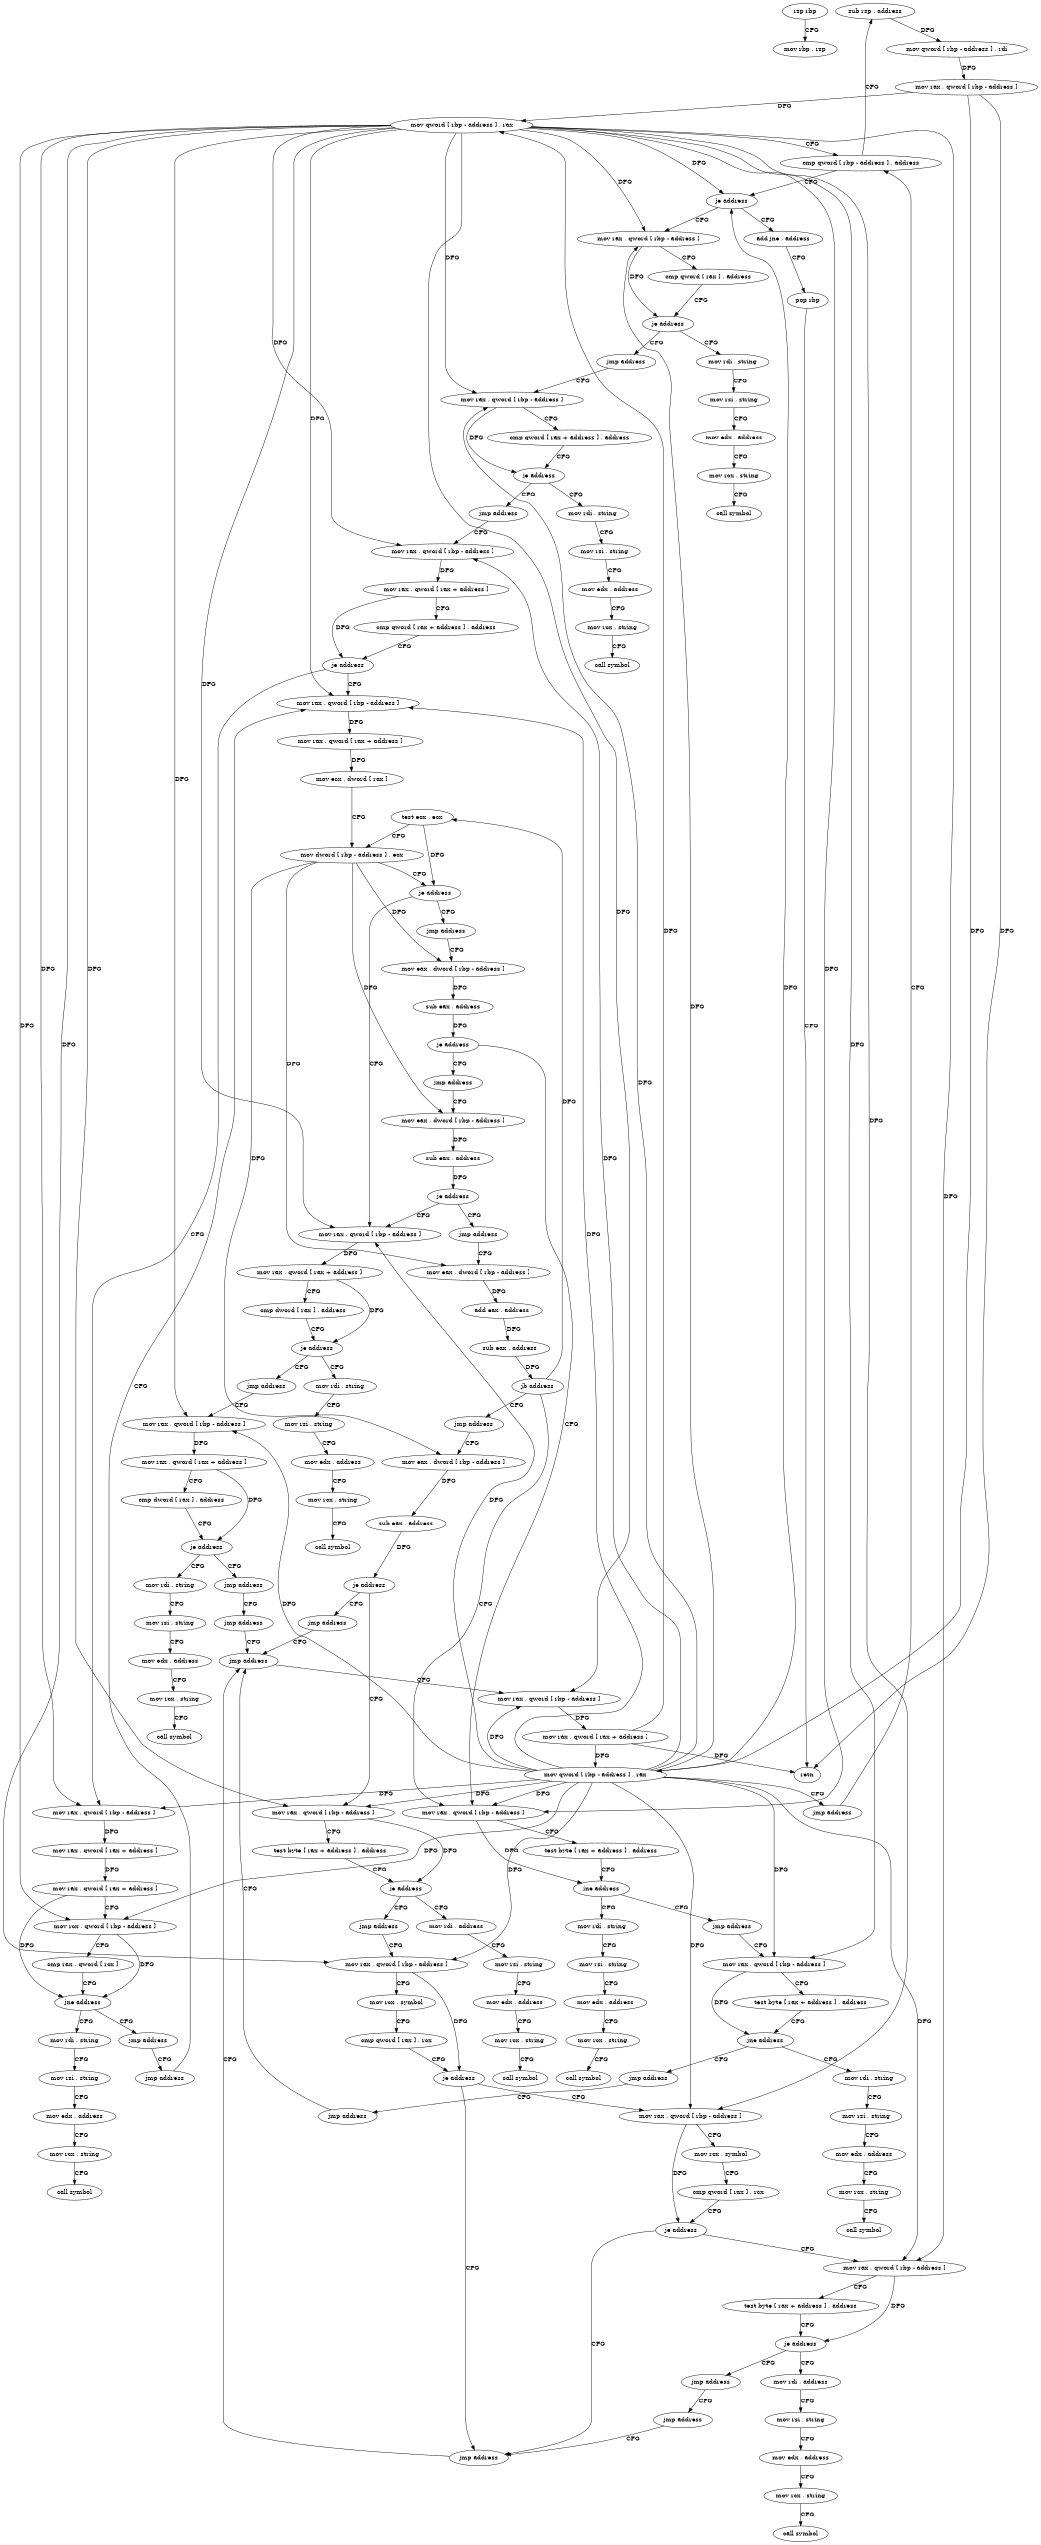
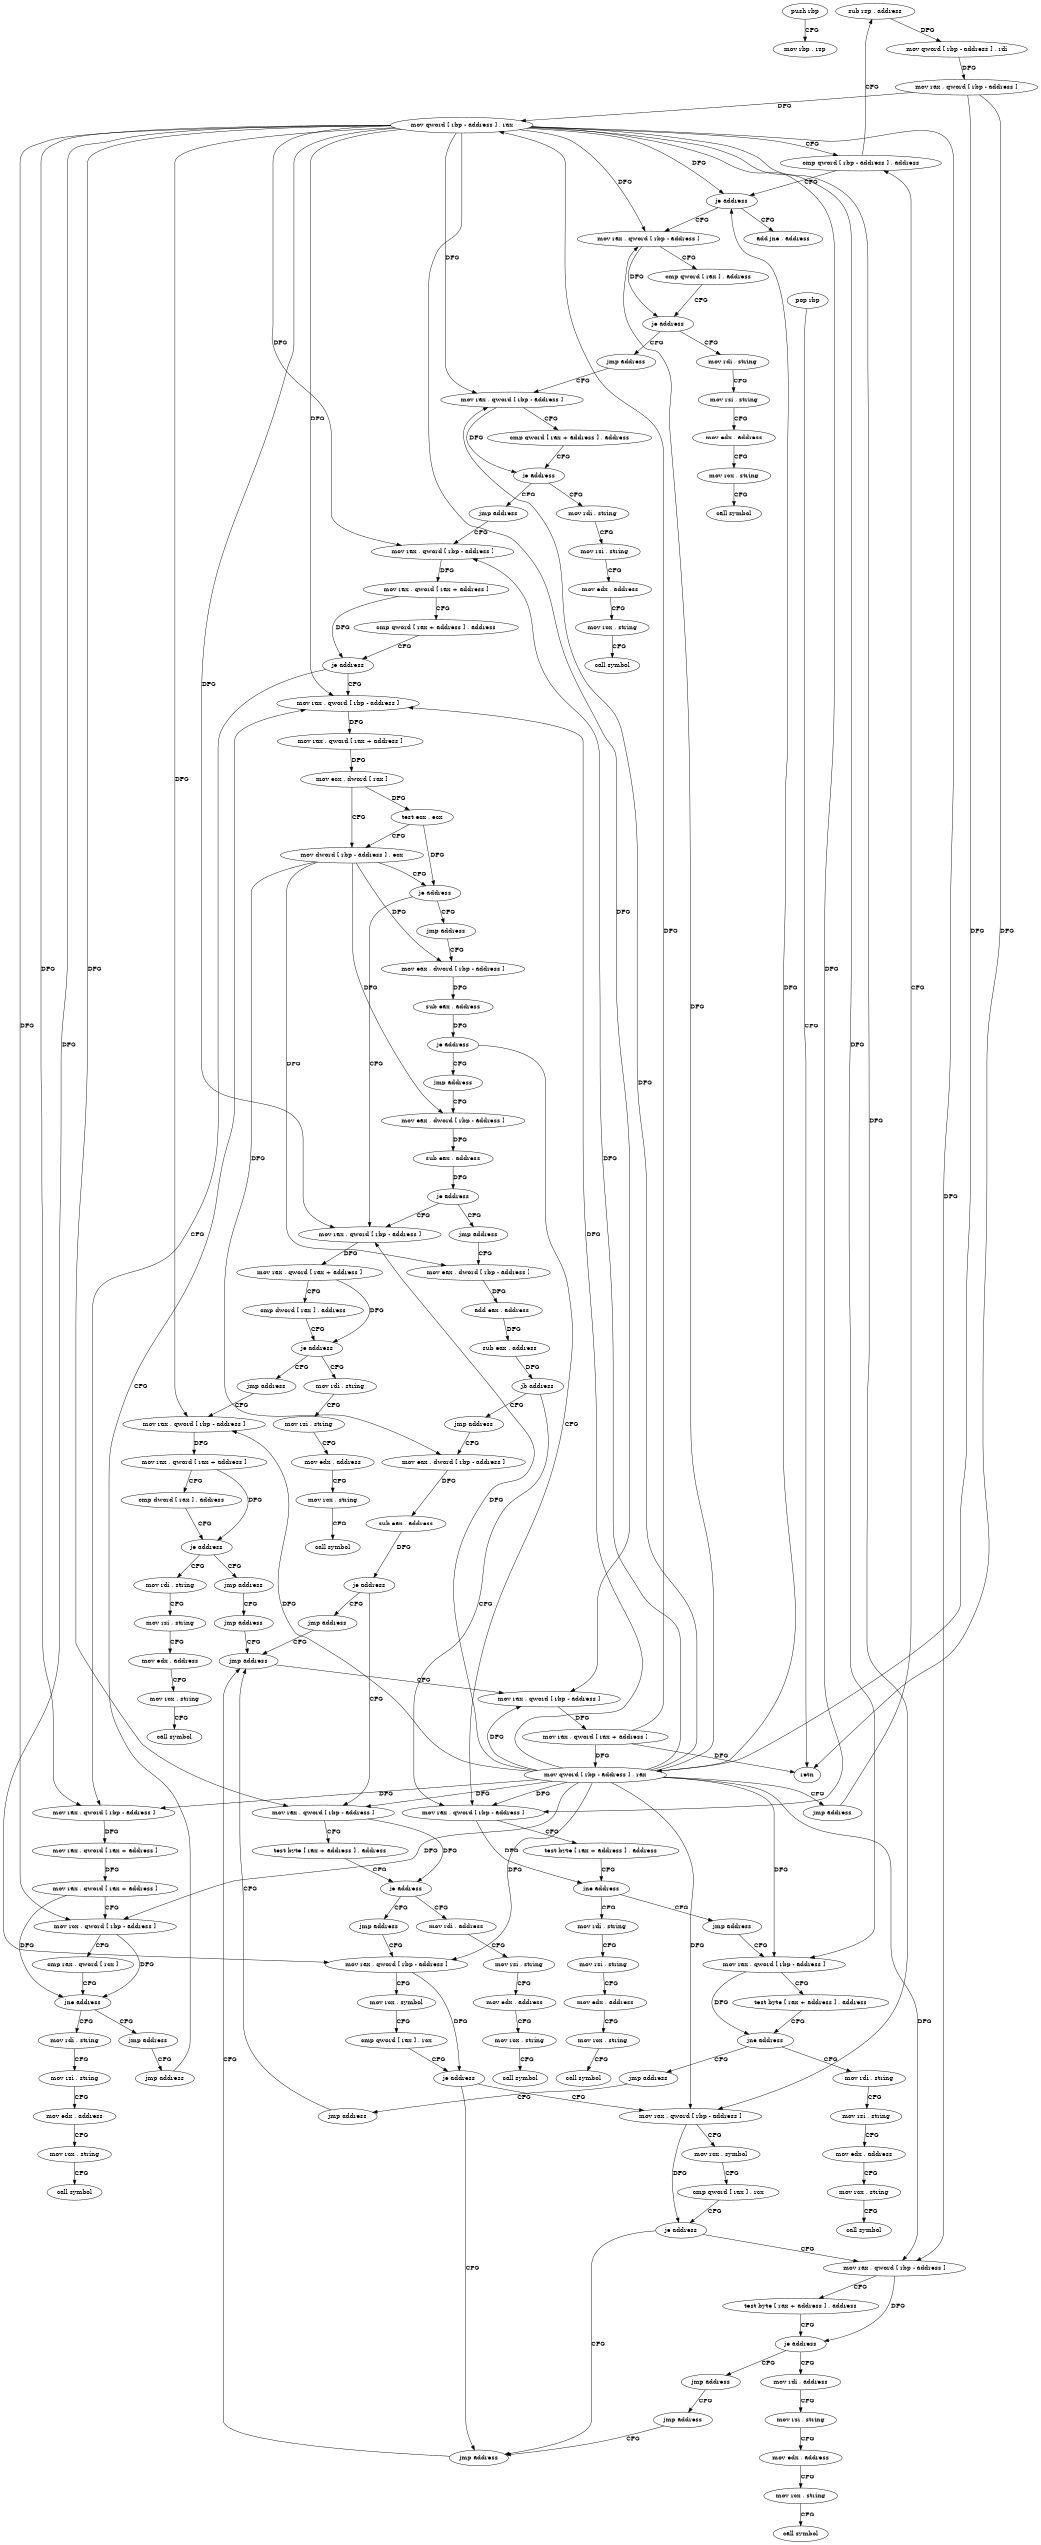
(805, 11) -> (805, 11)
(795, 268) -> none
(562, 1061) -> (385, 797)
